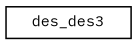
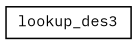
(69, 23) -> (69, 23)
